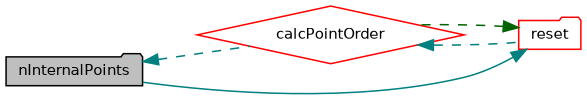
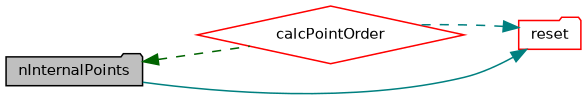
(461, 25) -> (461, 25)
(476, 45) -> none
(204, 53) -> (204, 53)
